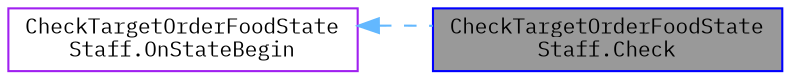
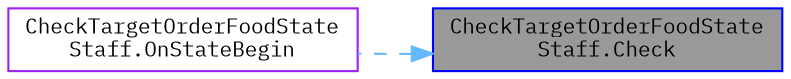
(406, 26) -> (385, 54)
